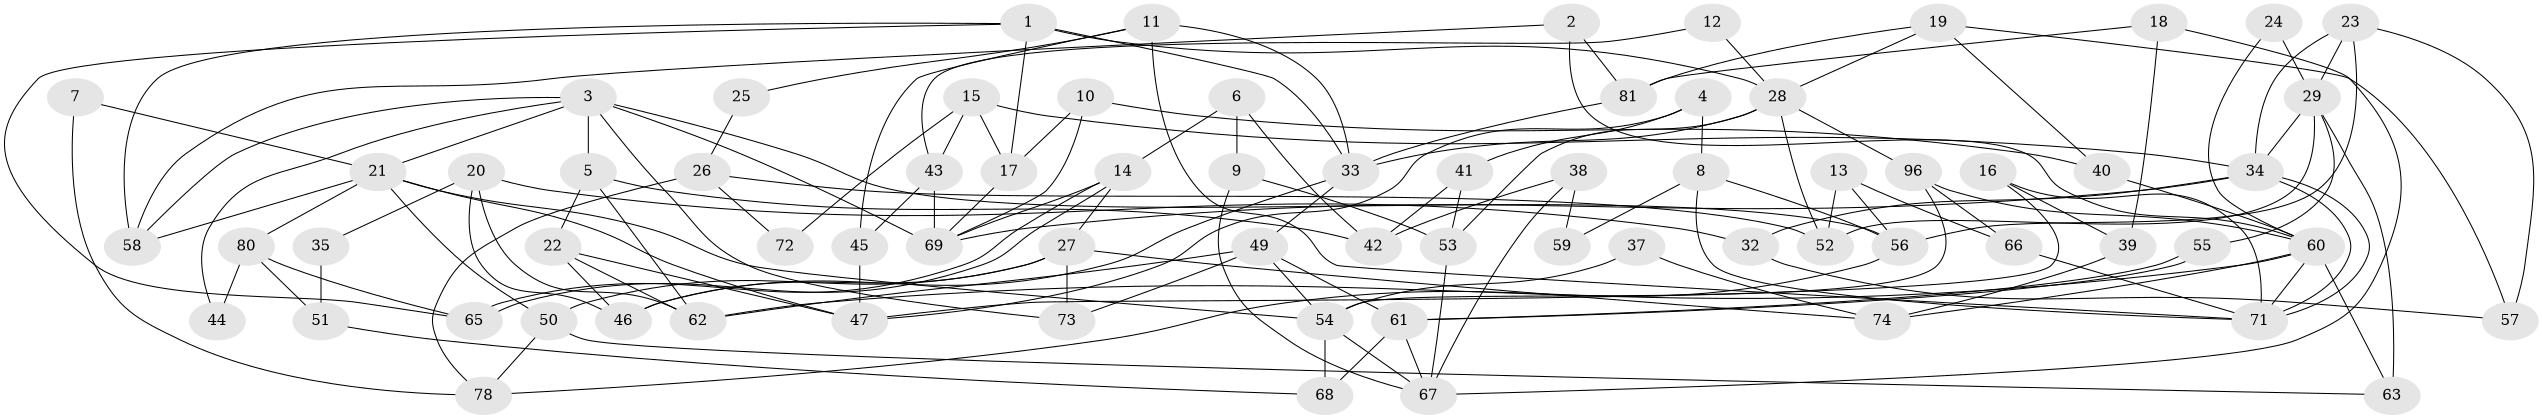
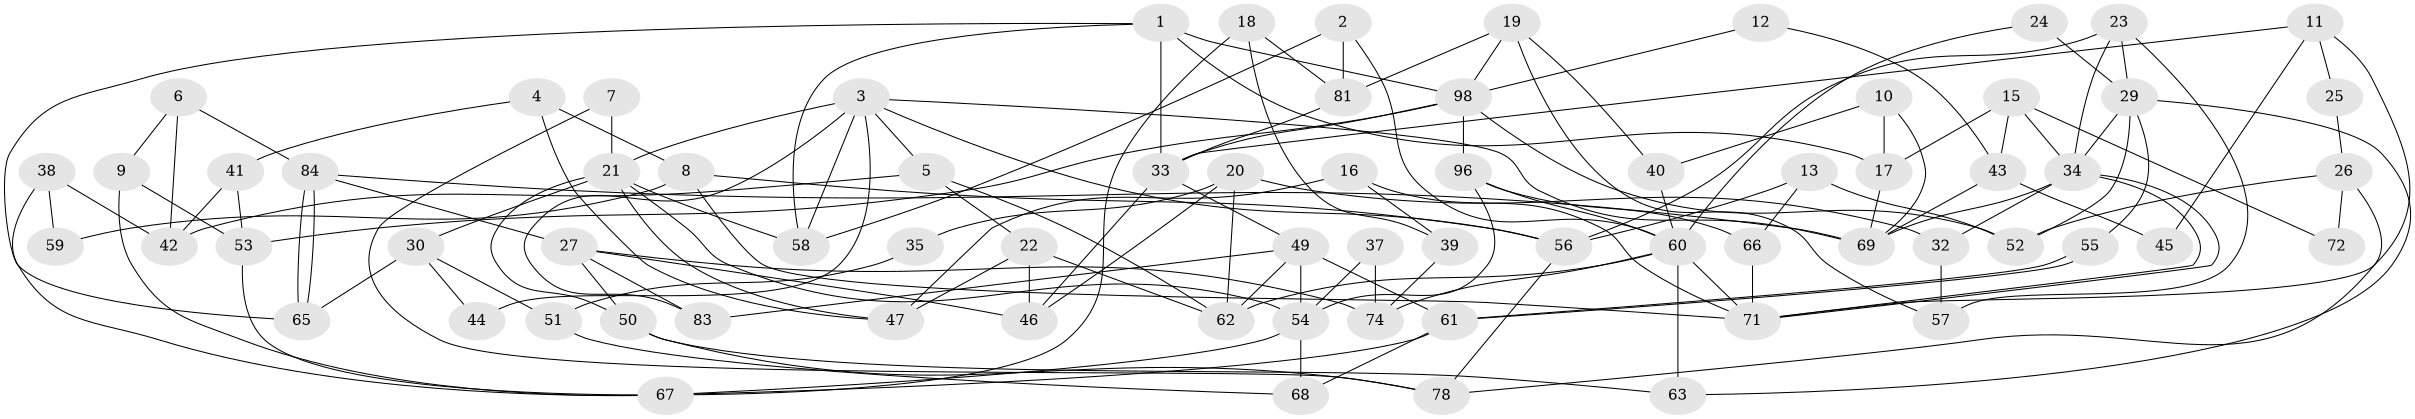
(1778, 97) -> (1463, 97)
(1123, 172) -> (310, 172)
(246, 247) -> (416, 247)
(860, 284) -> none
(1067, 321) -> (703, 321)
